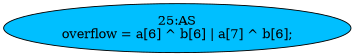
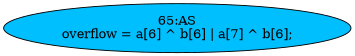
(177, 28) -> (177, 28)
